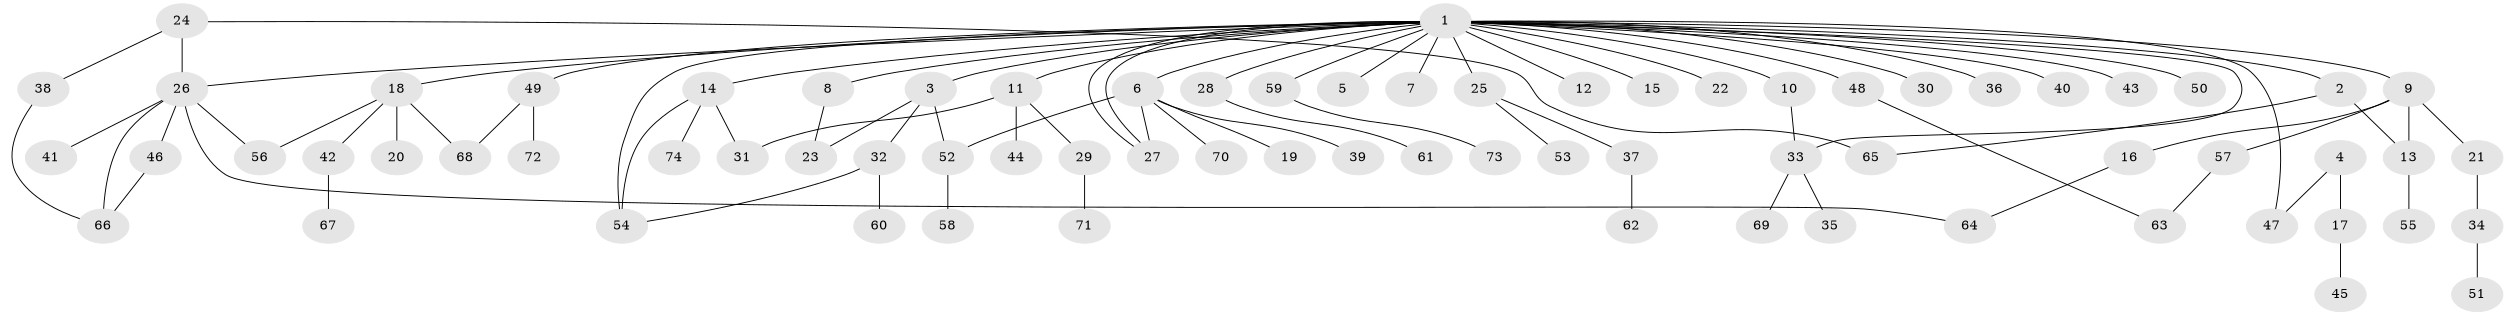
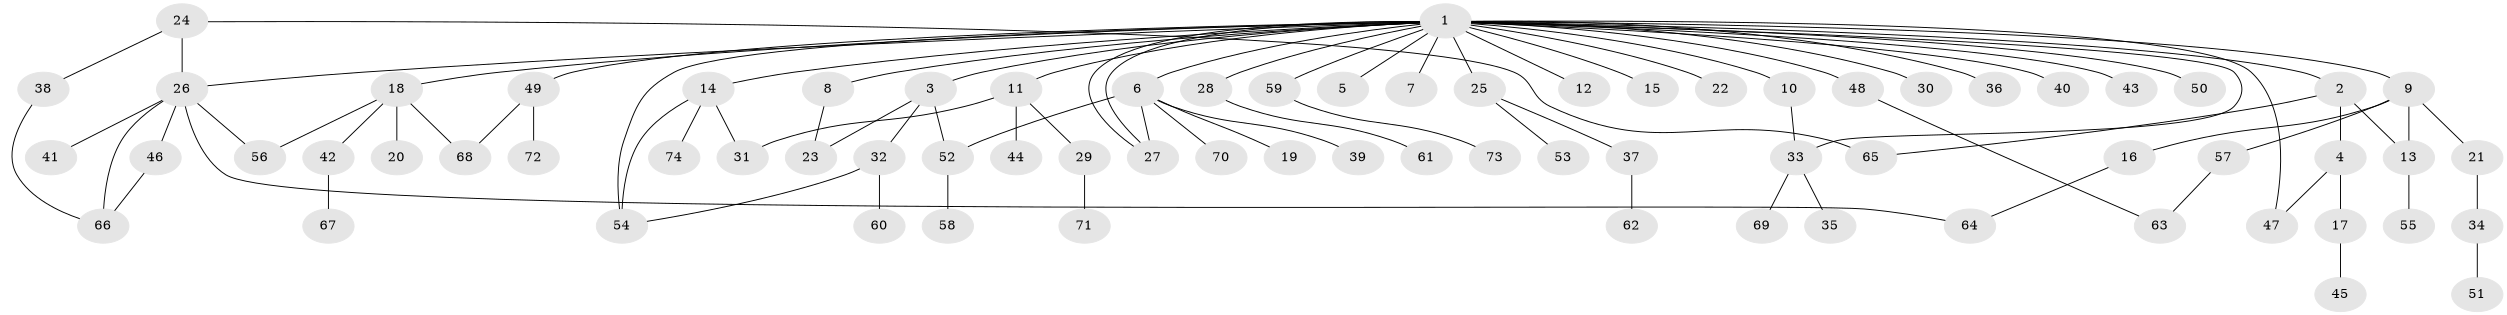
none -> (2341, 126)
